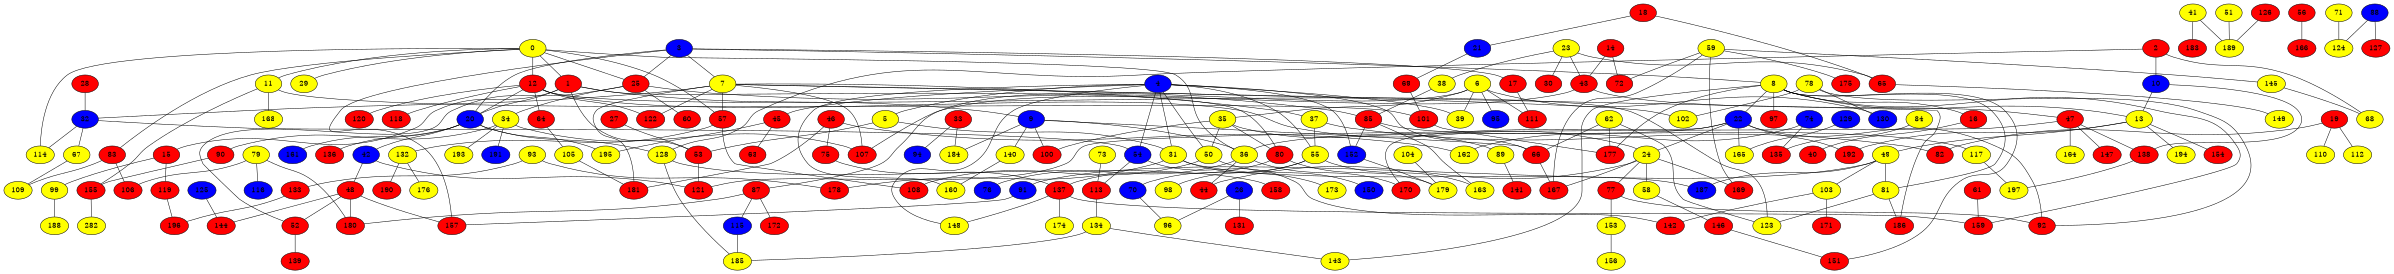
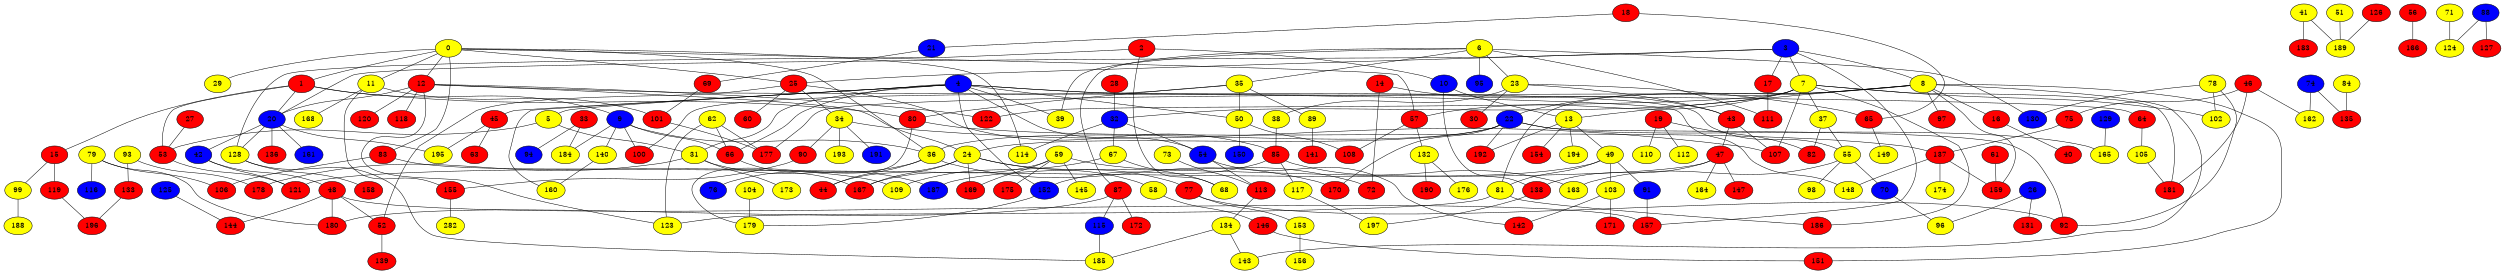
none -> (1497, 66)
(2322, 100) -> (1169, 172)
